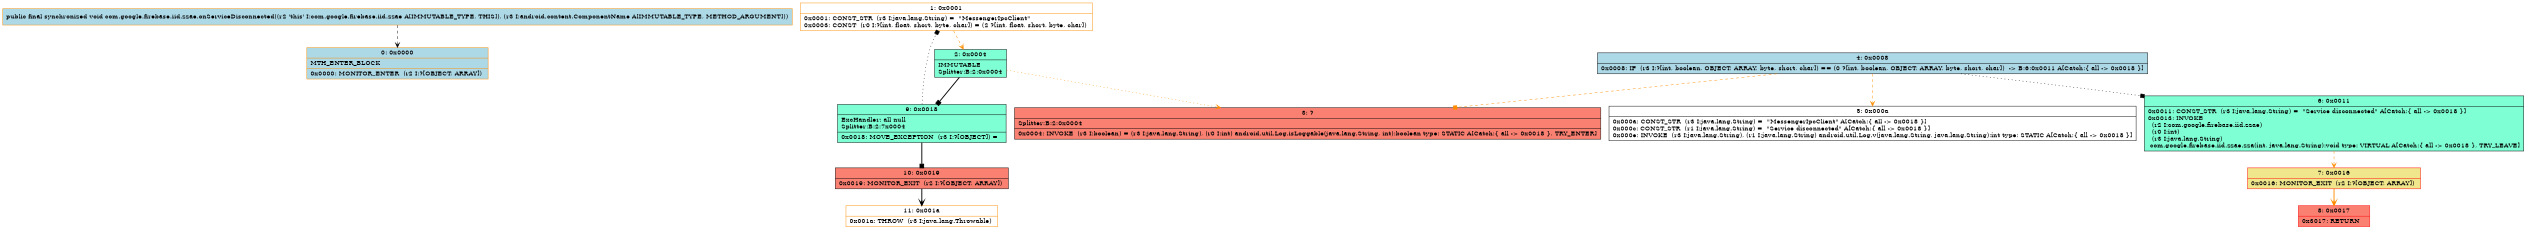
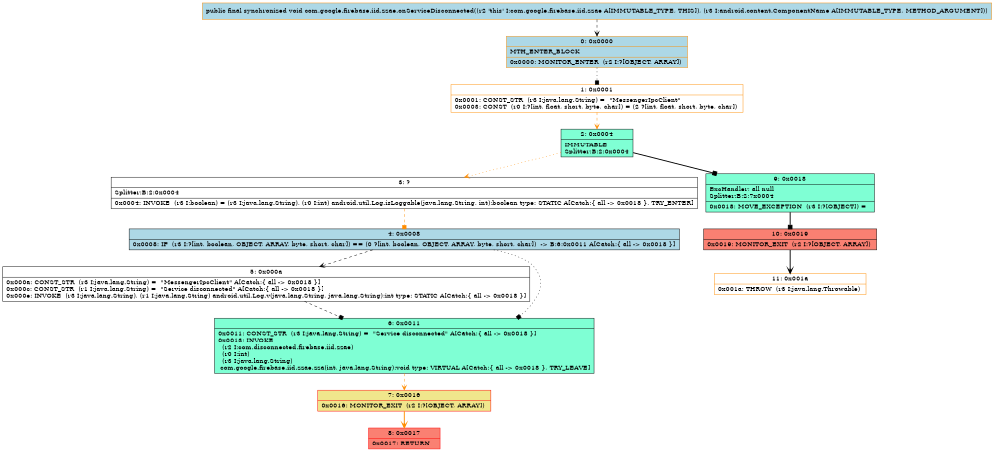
(926, 69) -> (597, 74)
(1873, 88) -> (348, 258)
(1617, 91) -> (404, 217)
(1308, 123) -> (404, 193)
(2205, 125) -> (286, 347)
(2334, 221) -> (404, 443)
none -> (322, 309)
